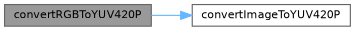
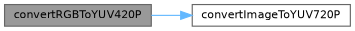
(271, 15) -> (271, 15)
